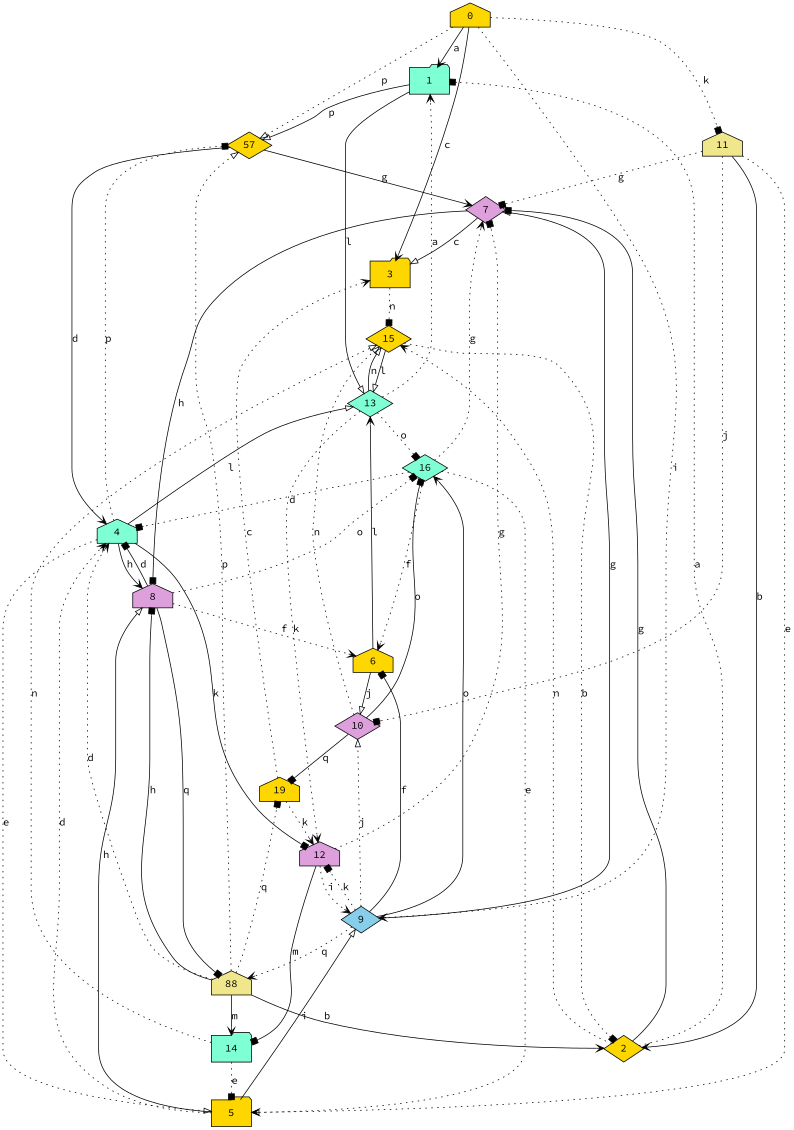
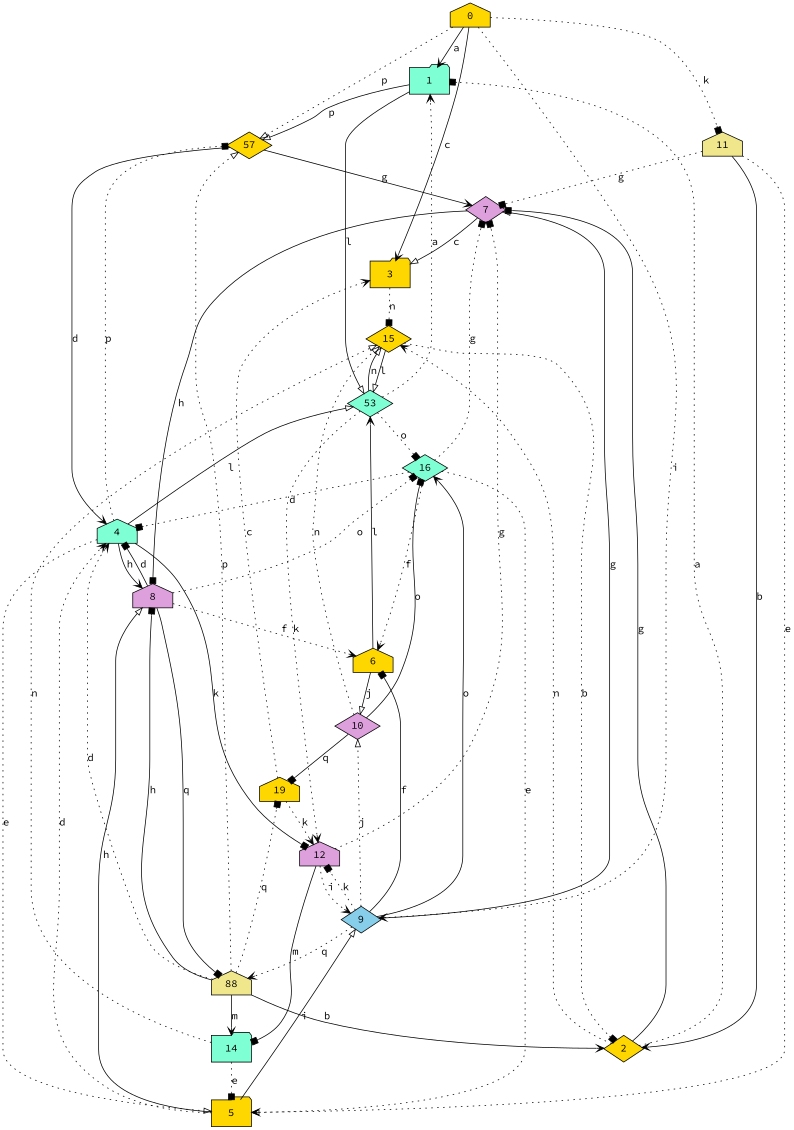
(469, 344) -> (469, 344)
(370, 403) -> (370, 403)
(722, 557) -> none
